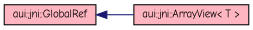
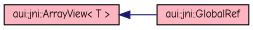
(120, 15) -> (143, 15)
